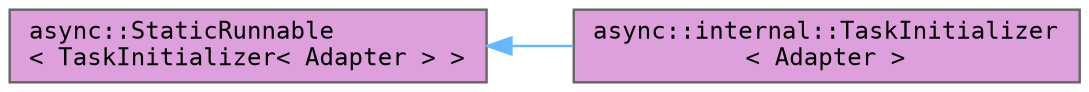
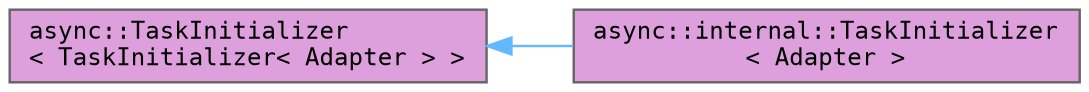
(248, 46) -> (248, 46)
